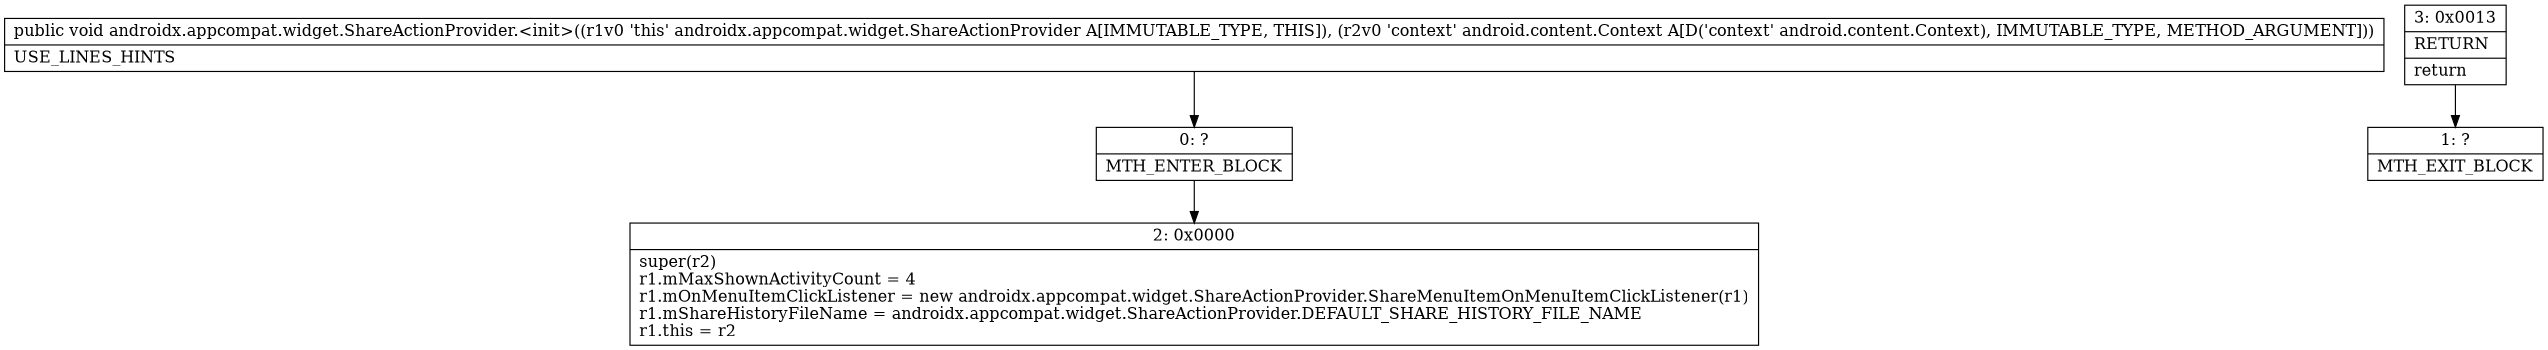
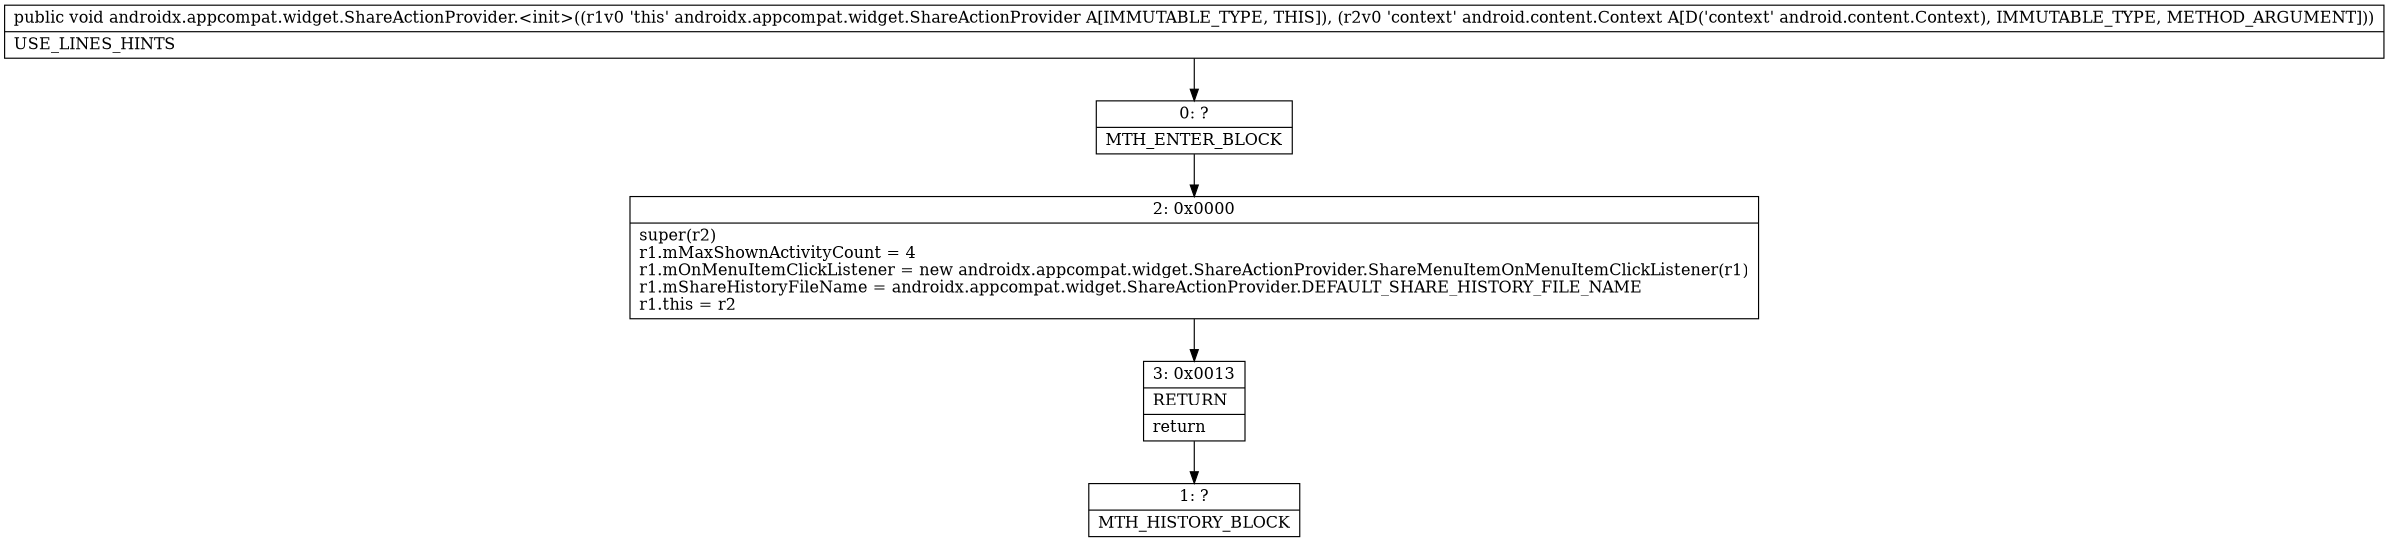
(2455, 167) -> (1194, 523)
none -> (1194, 334)
